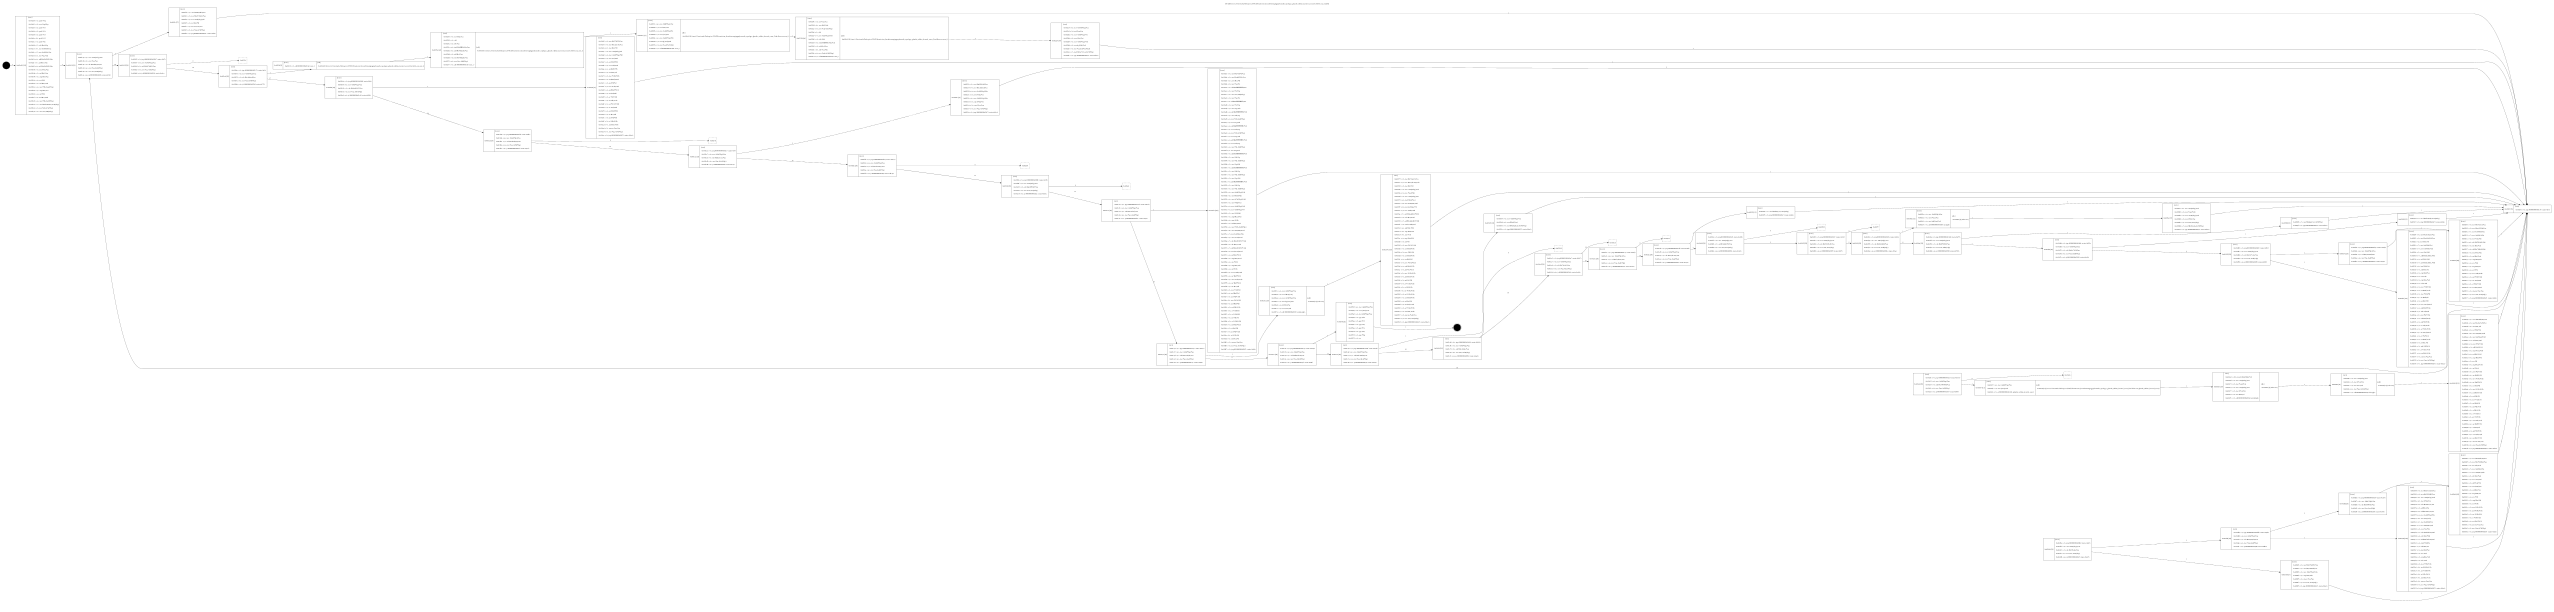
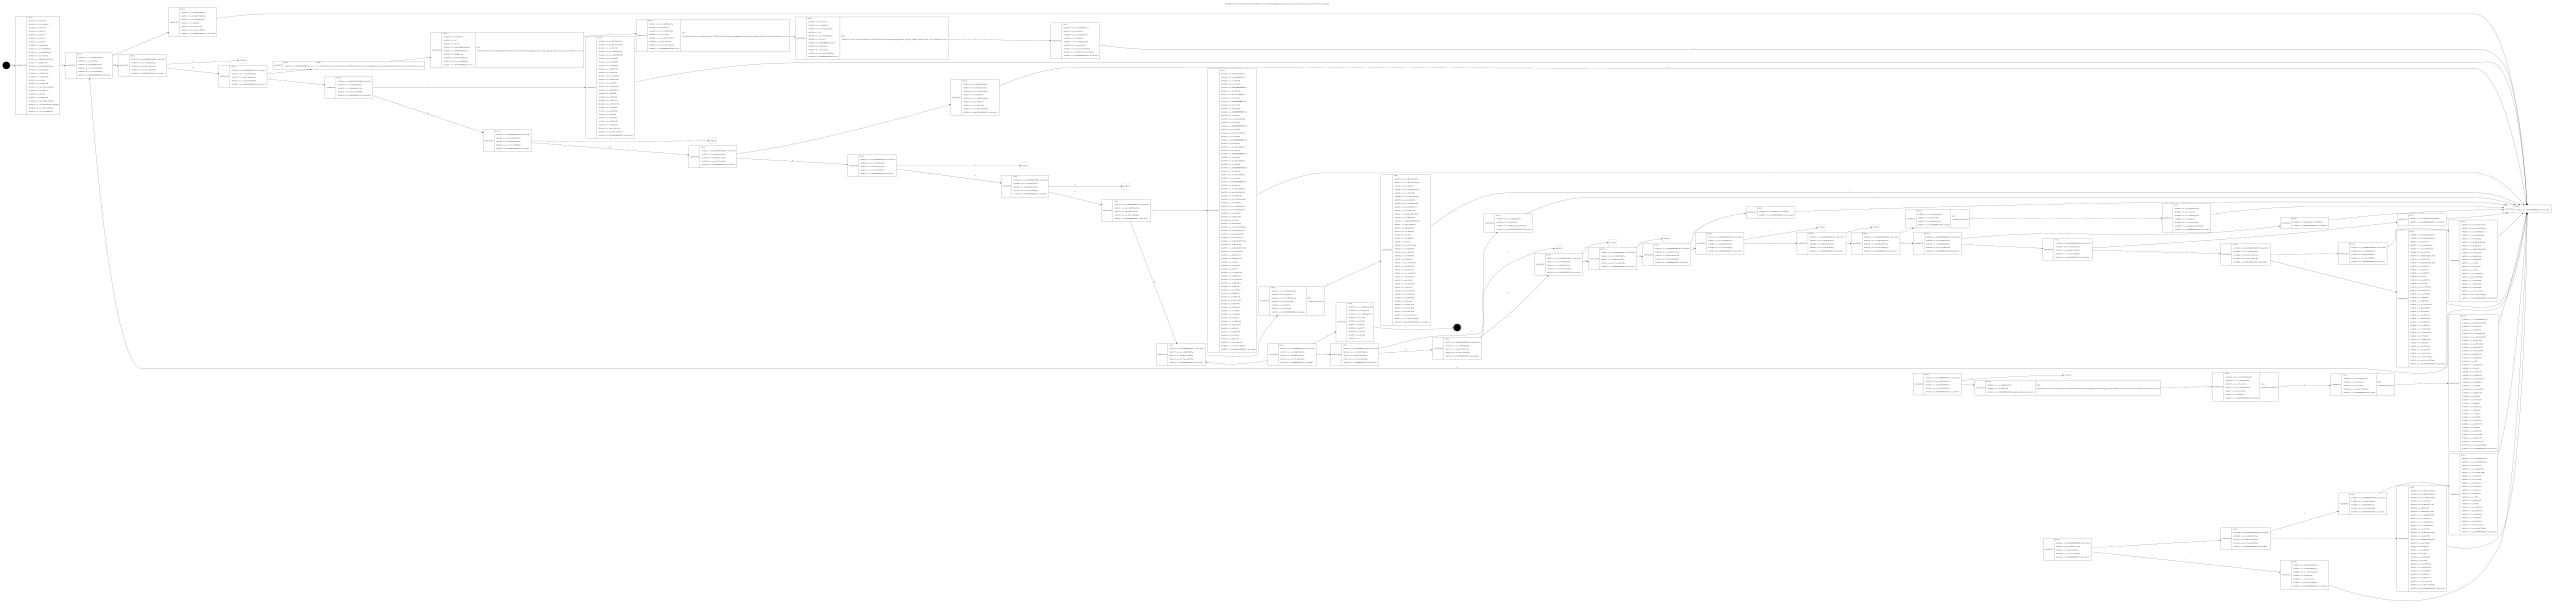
(1236, 360) -> (1237, 364)
